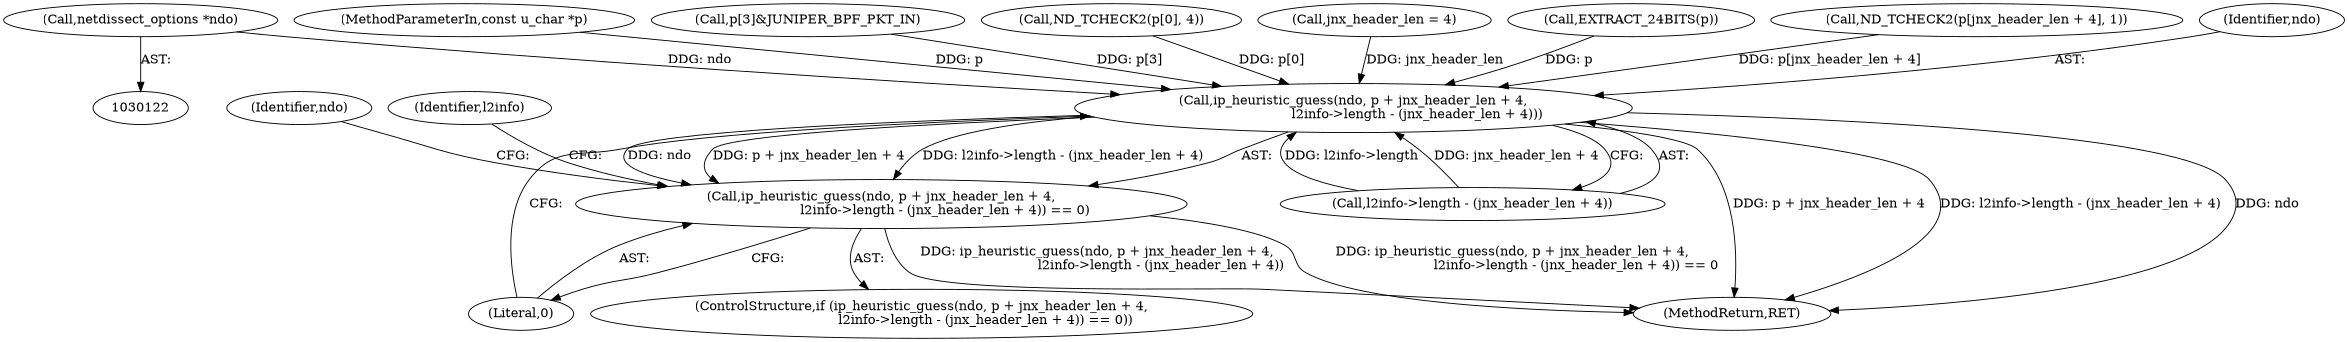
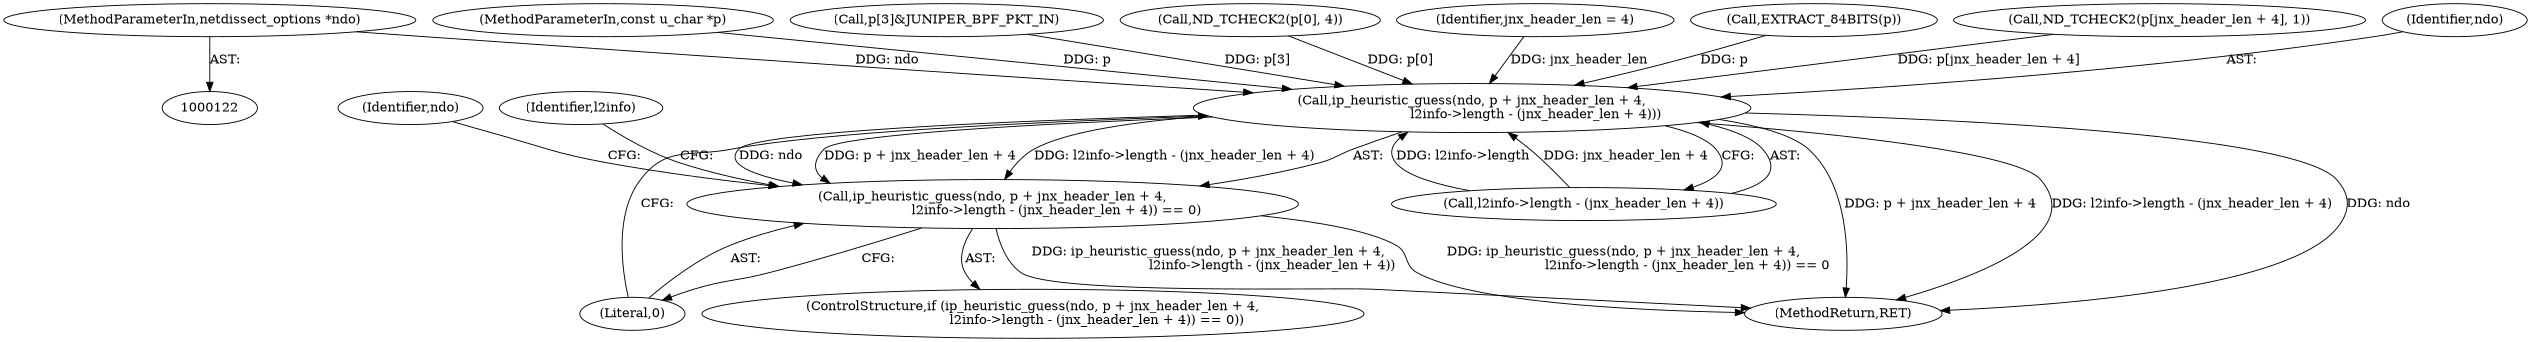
(141, 20) -> (210, 20)
(1375, 20) -> (1535, 20)
(1631, 20) -> (1814, 20)
(141, 108) -> (210, 108)
